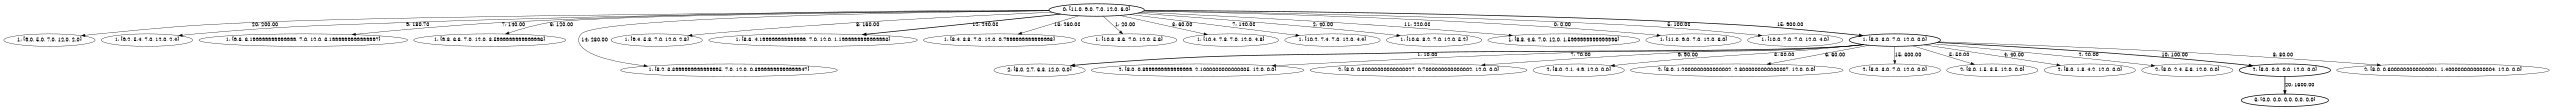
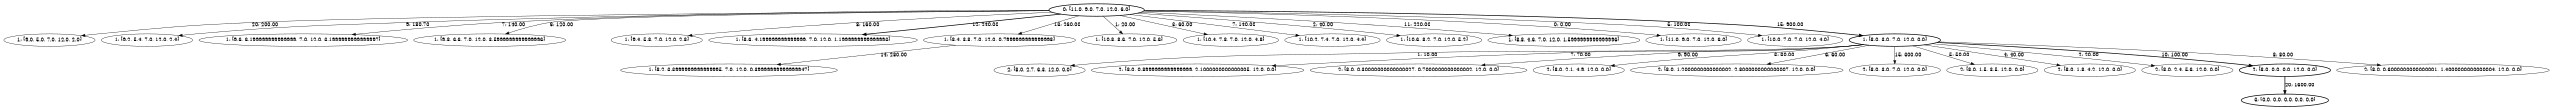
(775, 17) -> (868, 55)
(1469, 52) -> (1469, 52)
